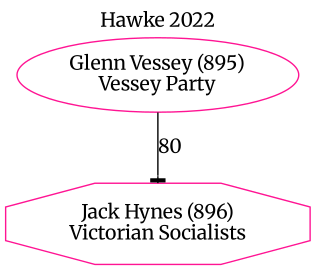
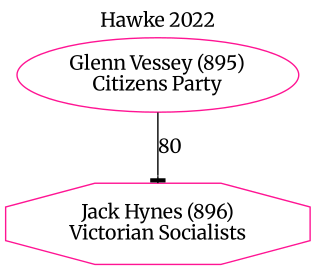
(158, 75) -> (158, 75)
